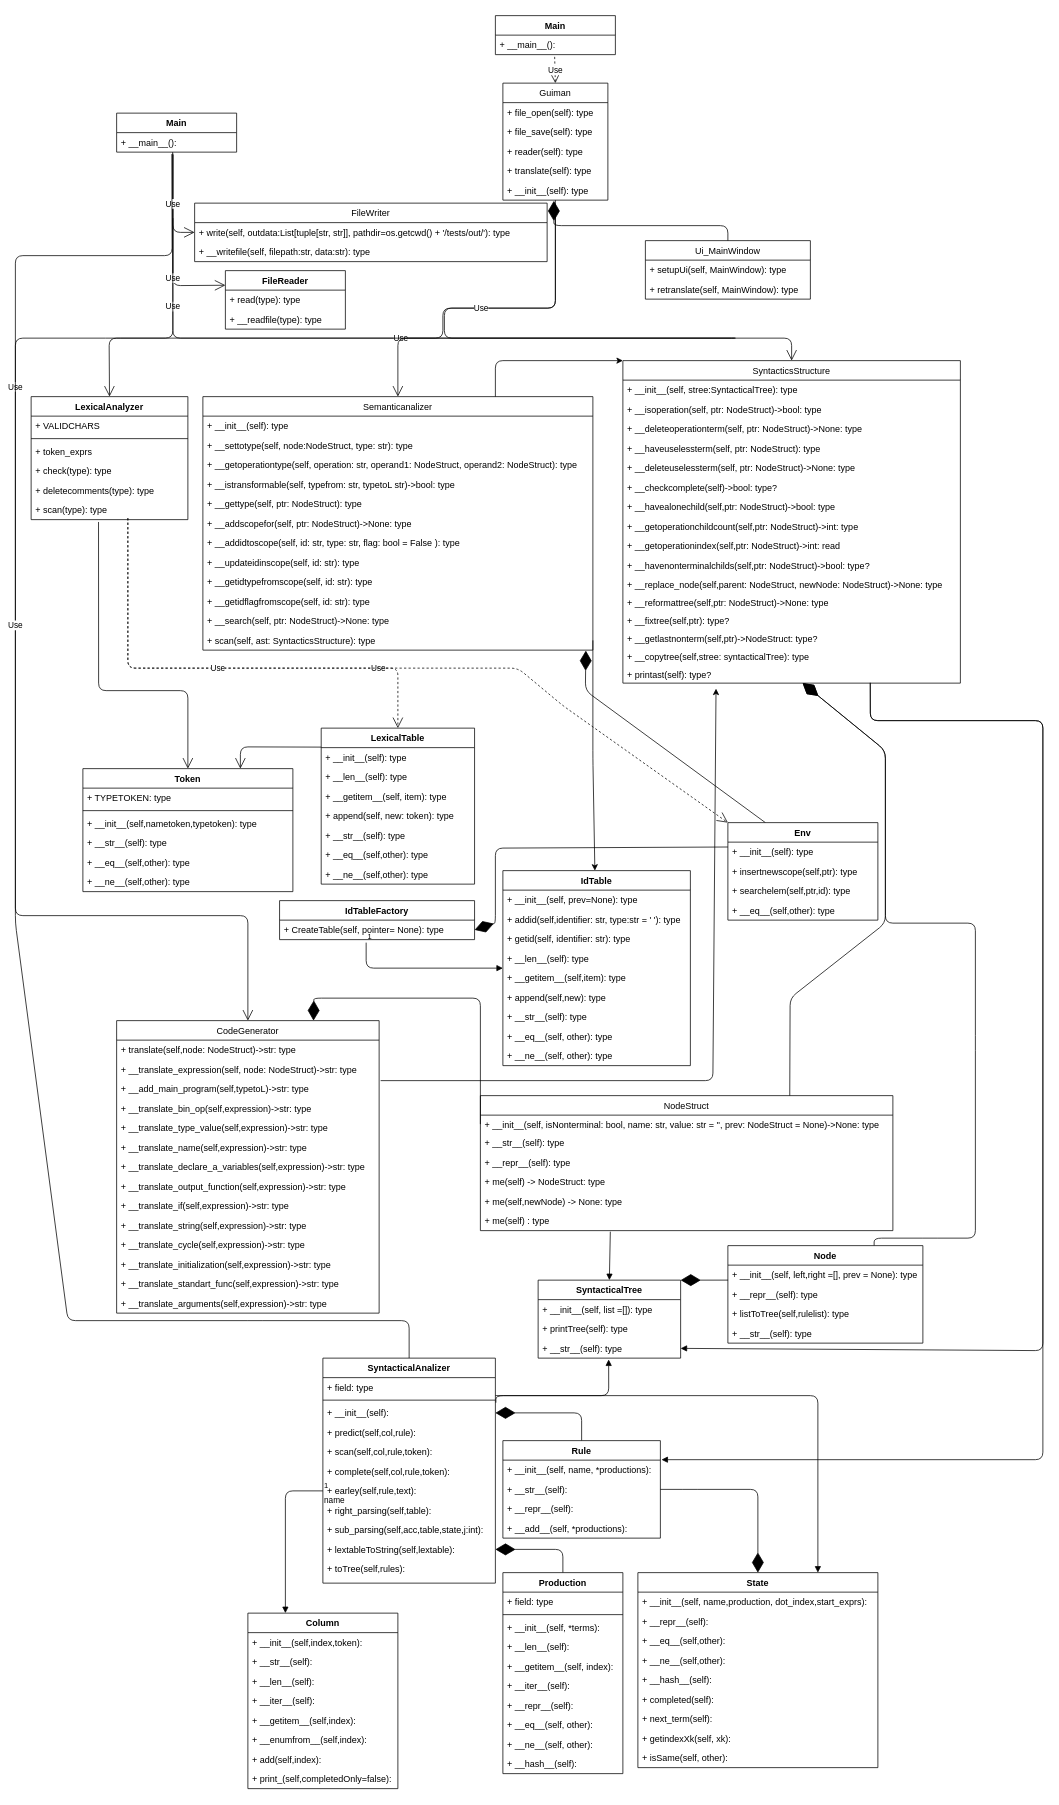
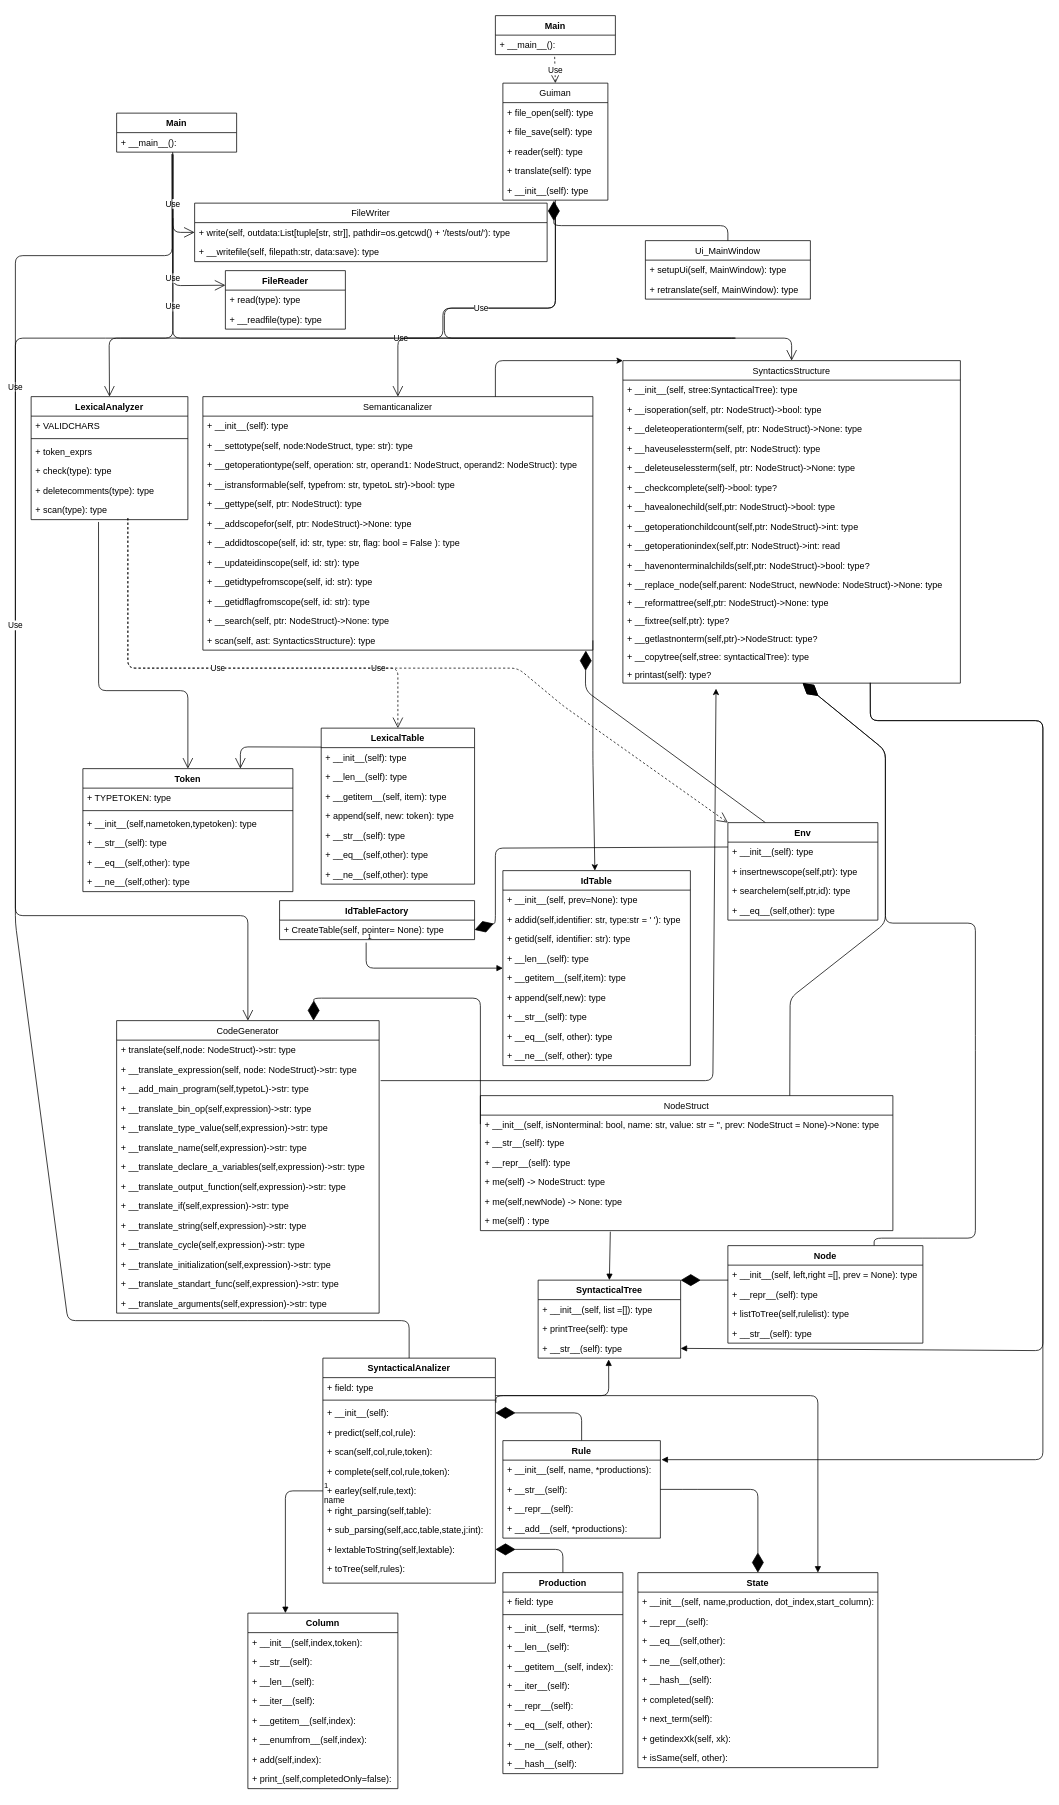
(305, 252) -> (307, 252)
(770, 1602) -> (772, 1602)
